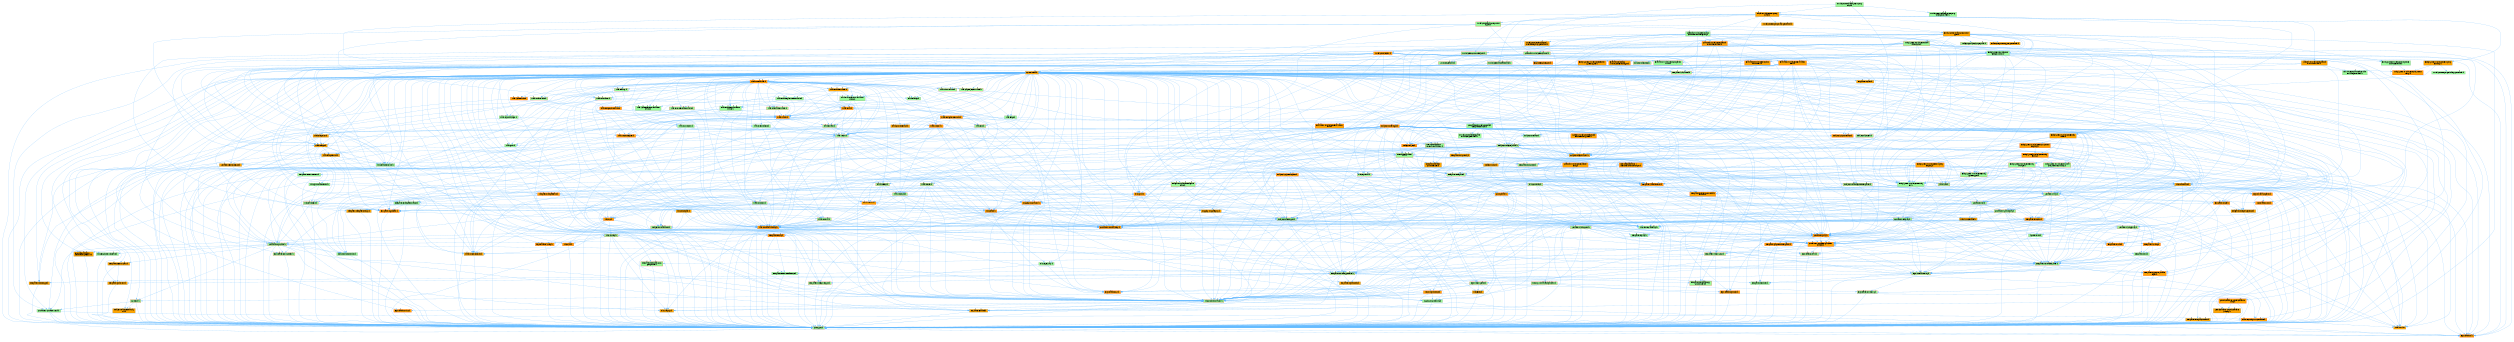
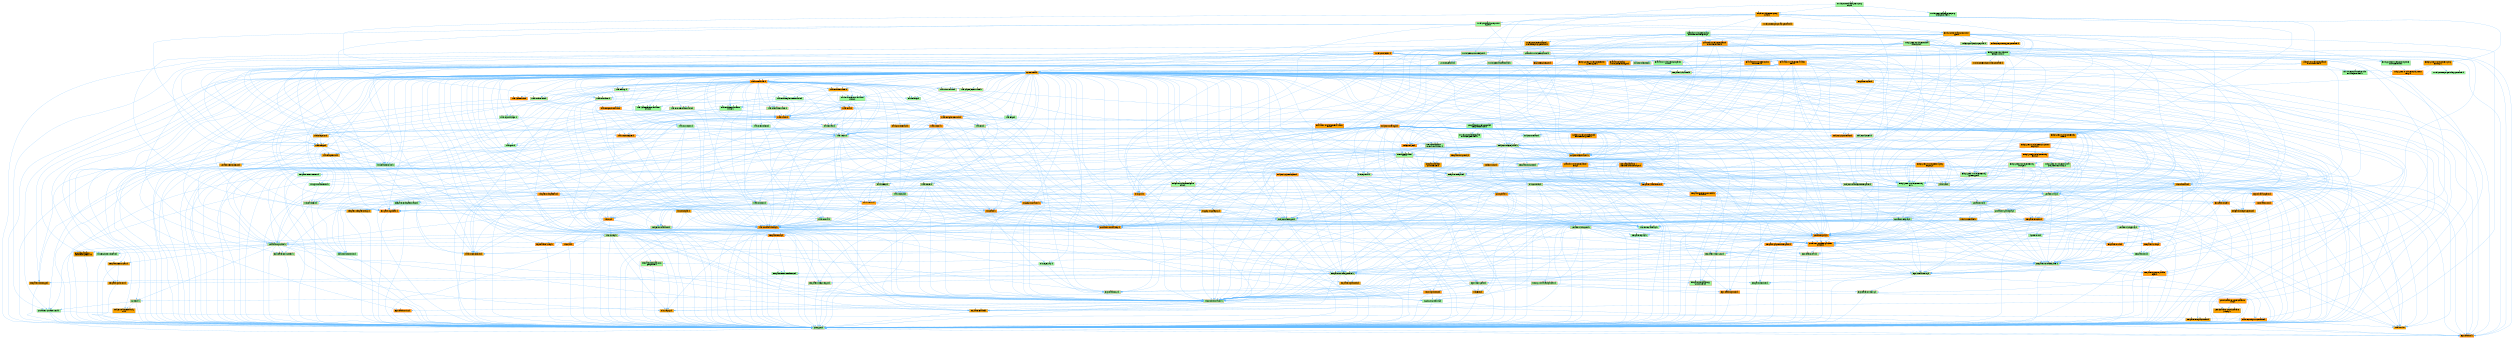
none -> (1988, 63)
(1112, 292) -> (1112, 292)
